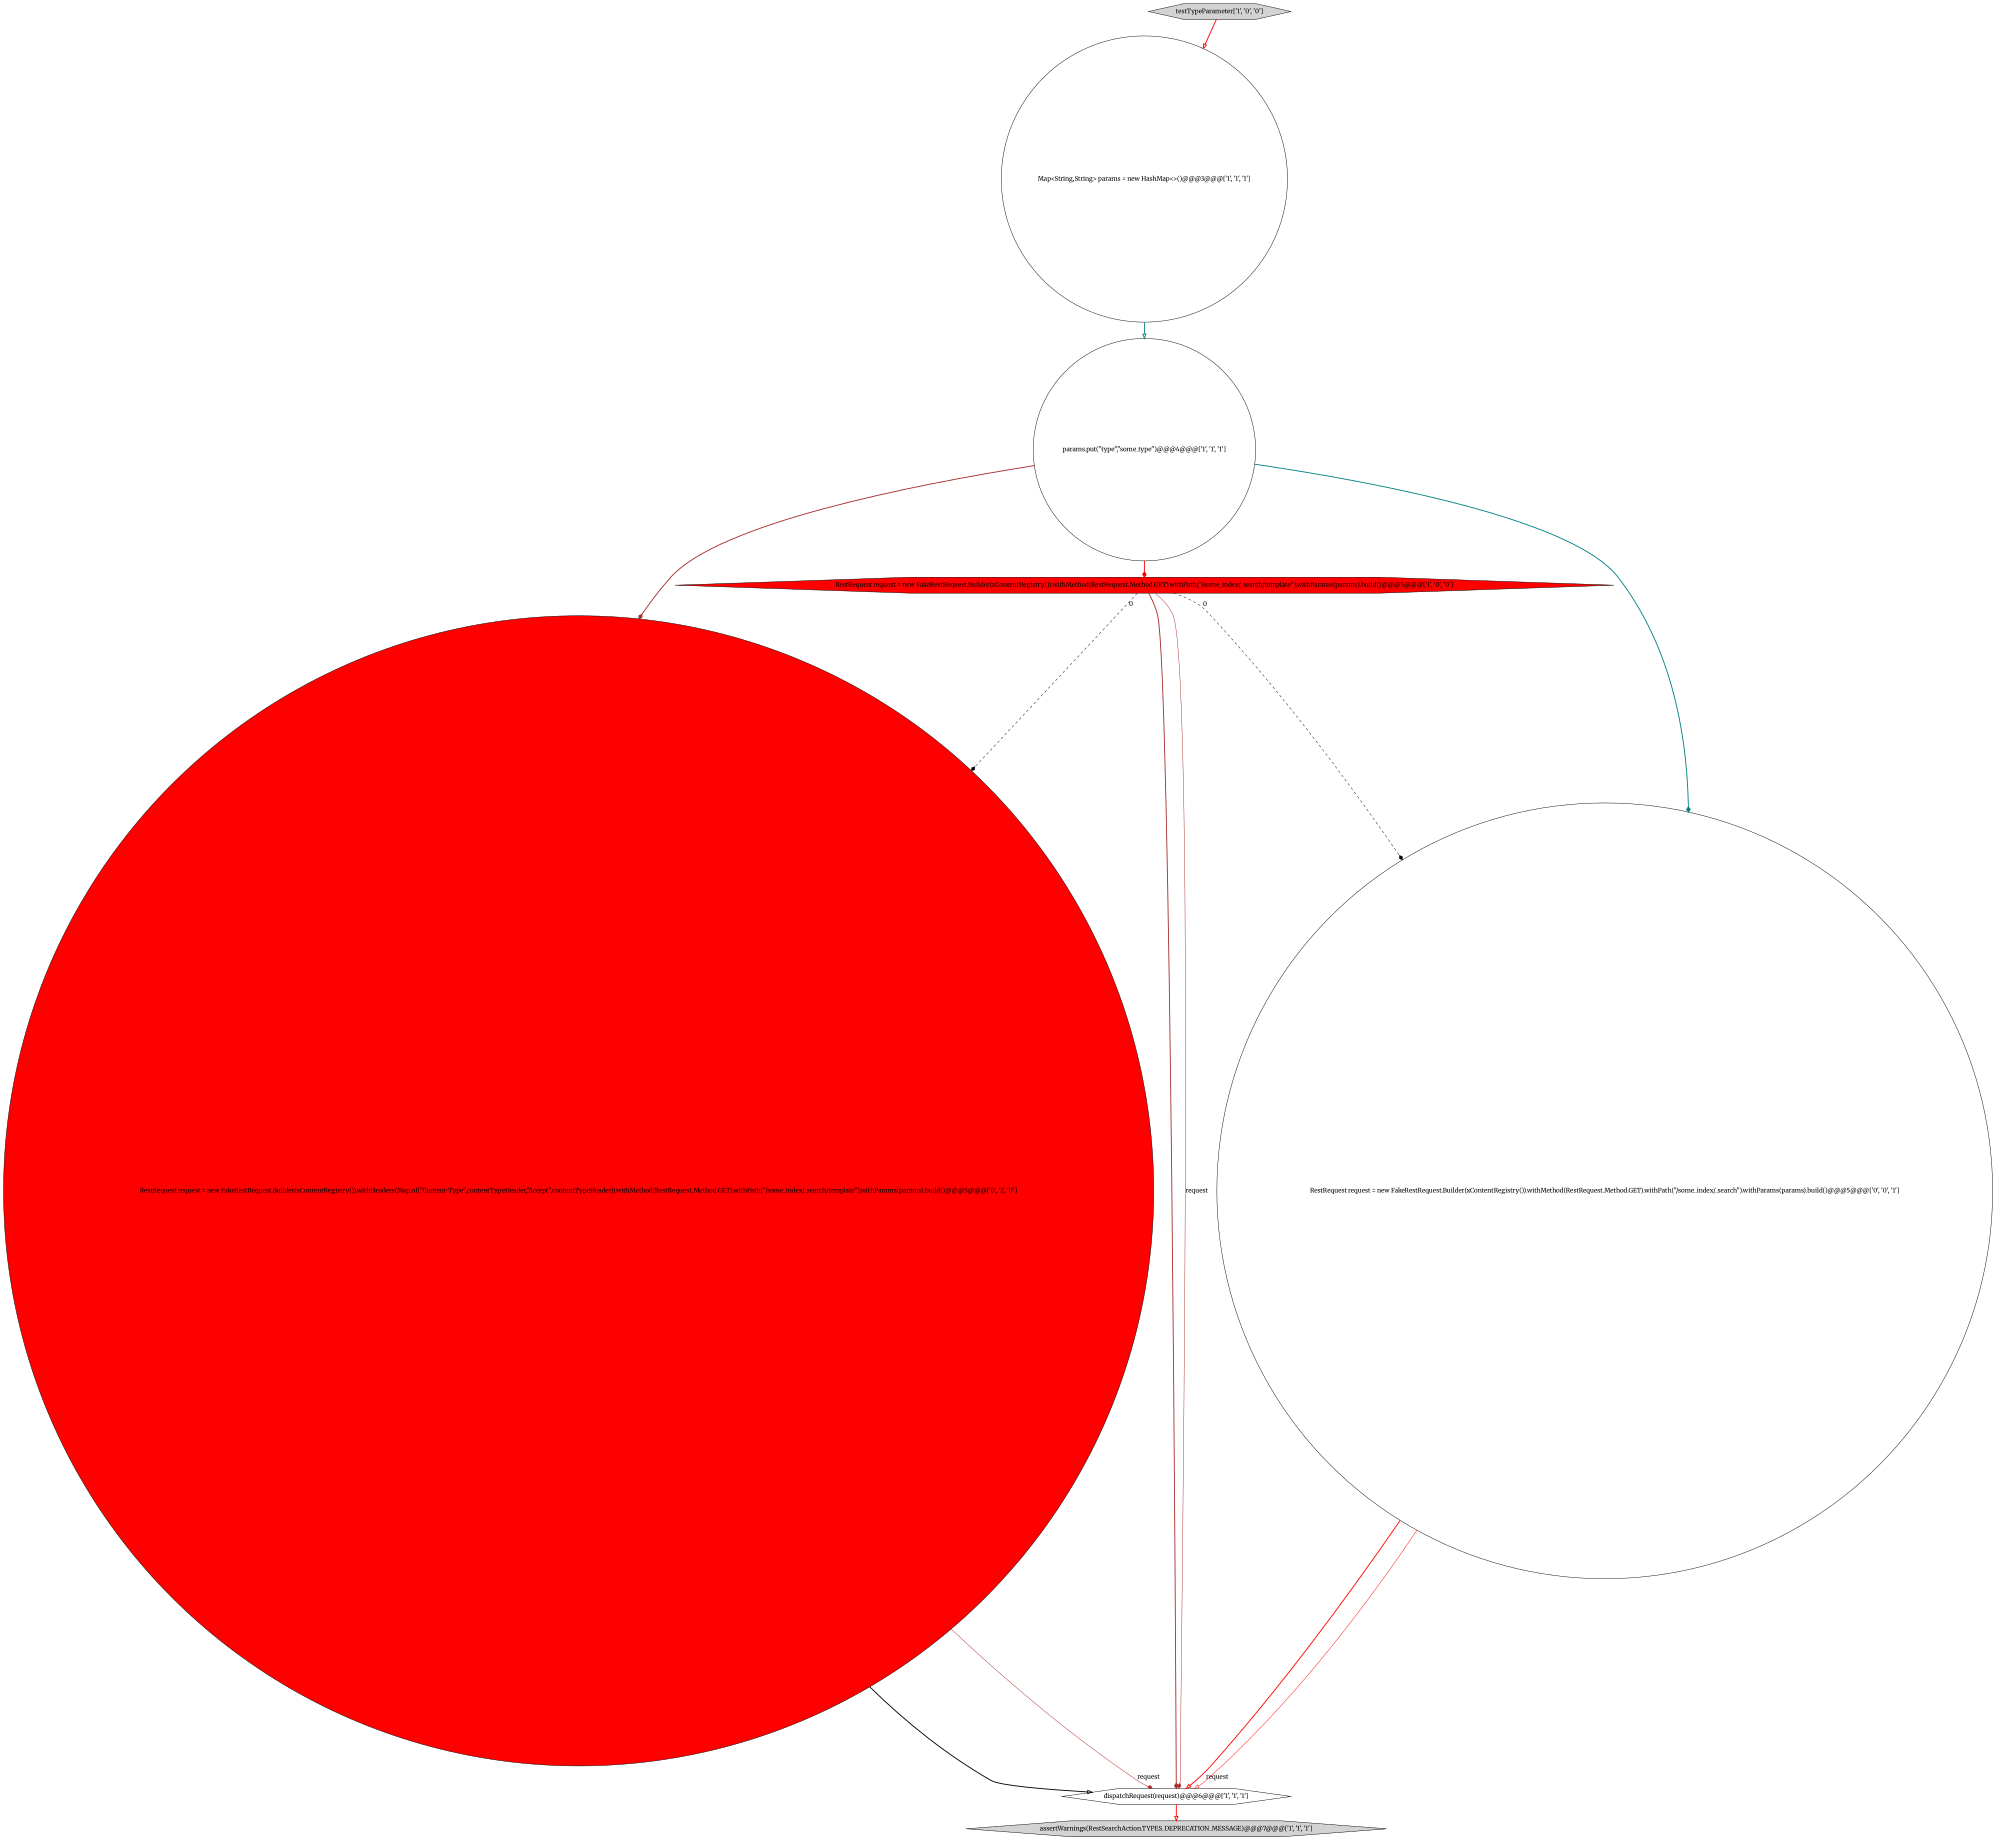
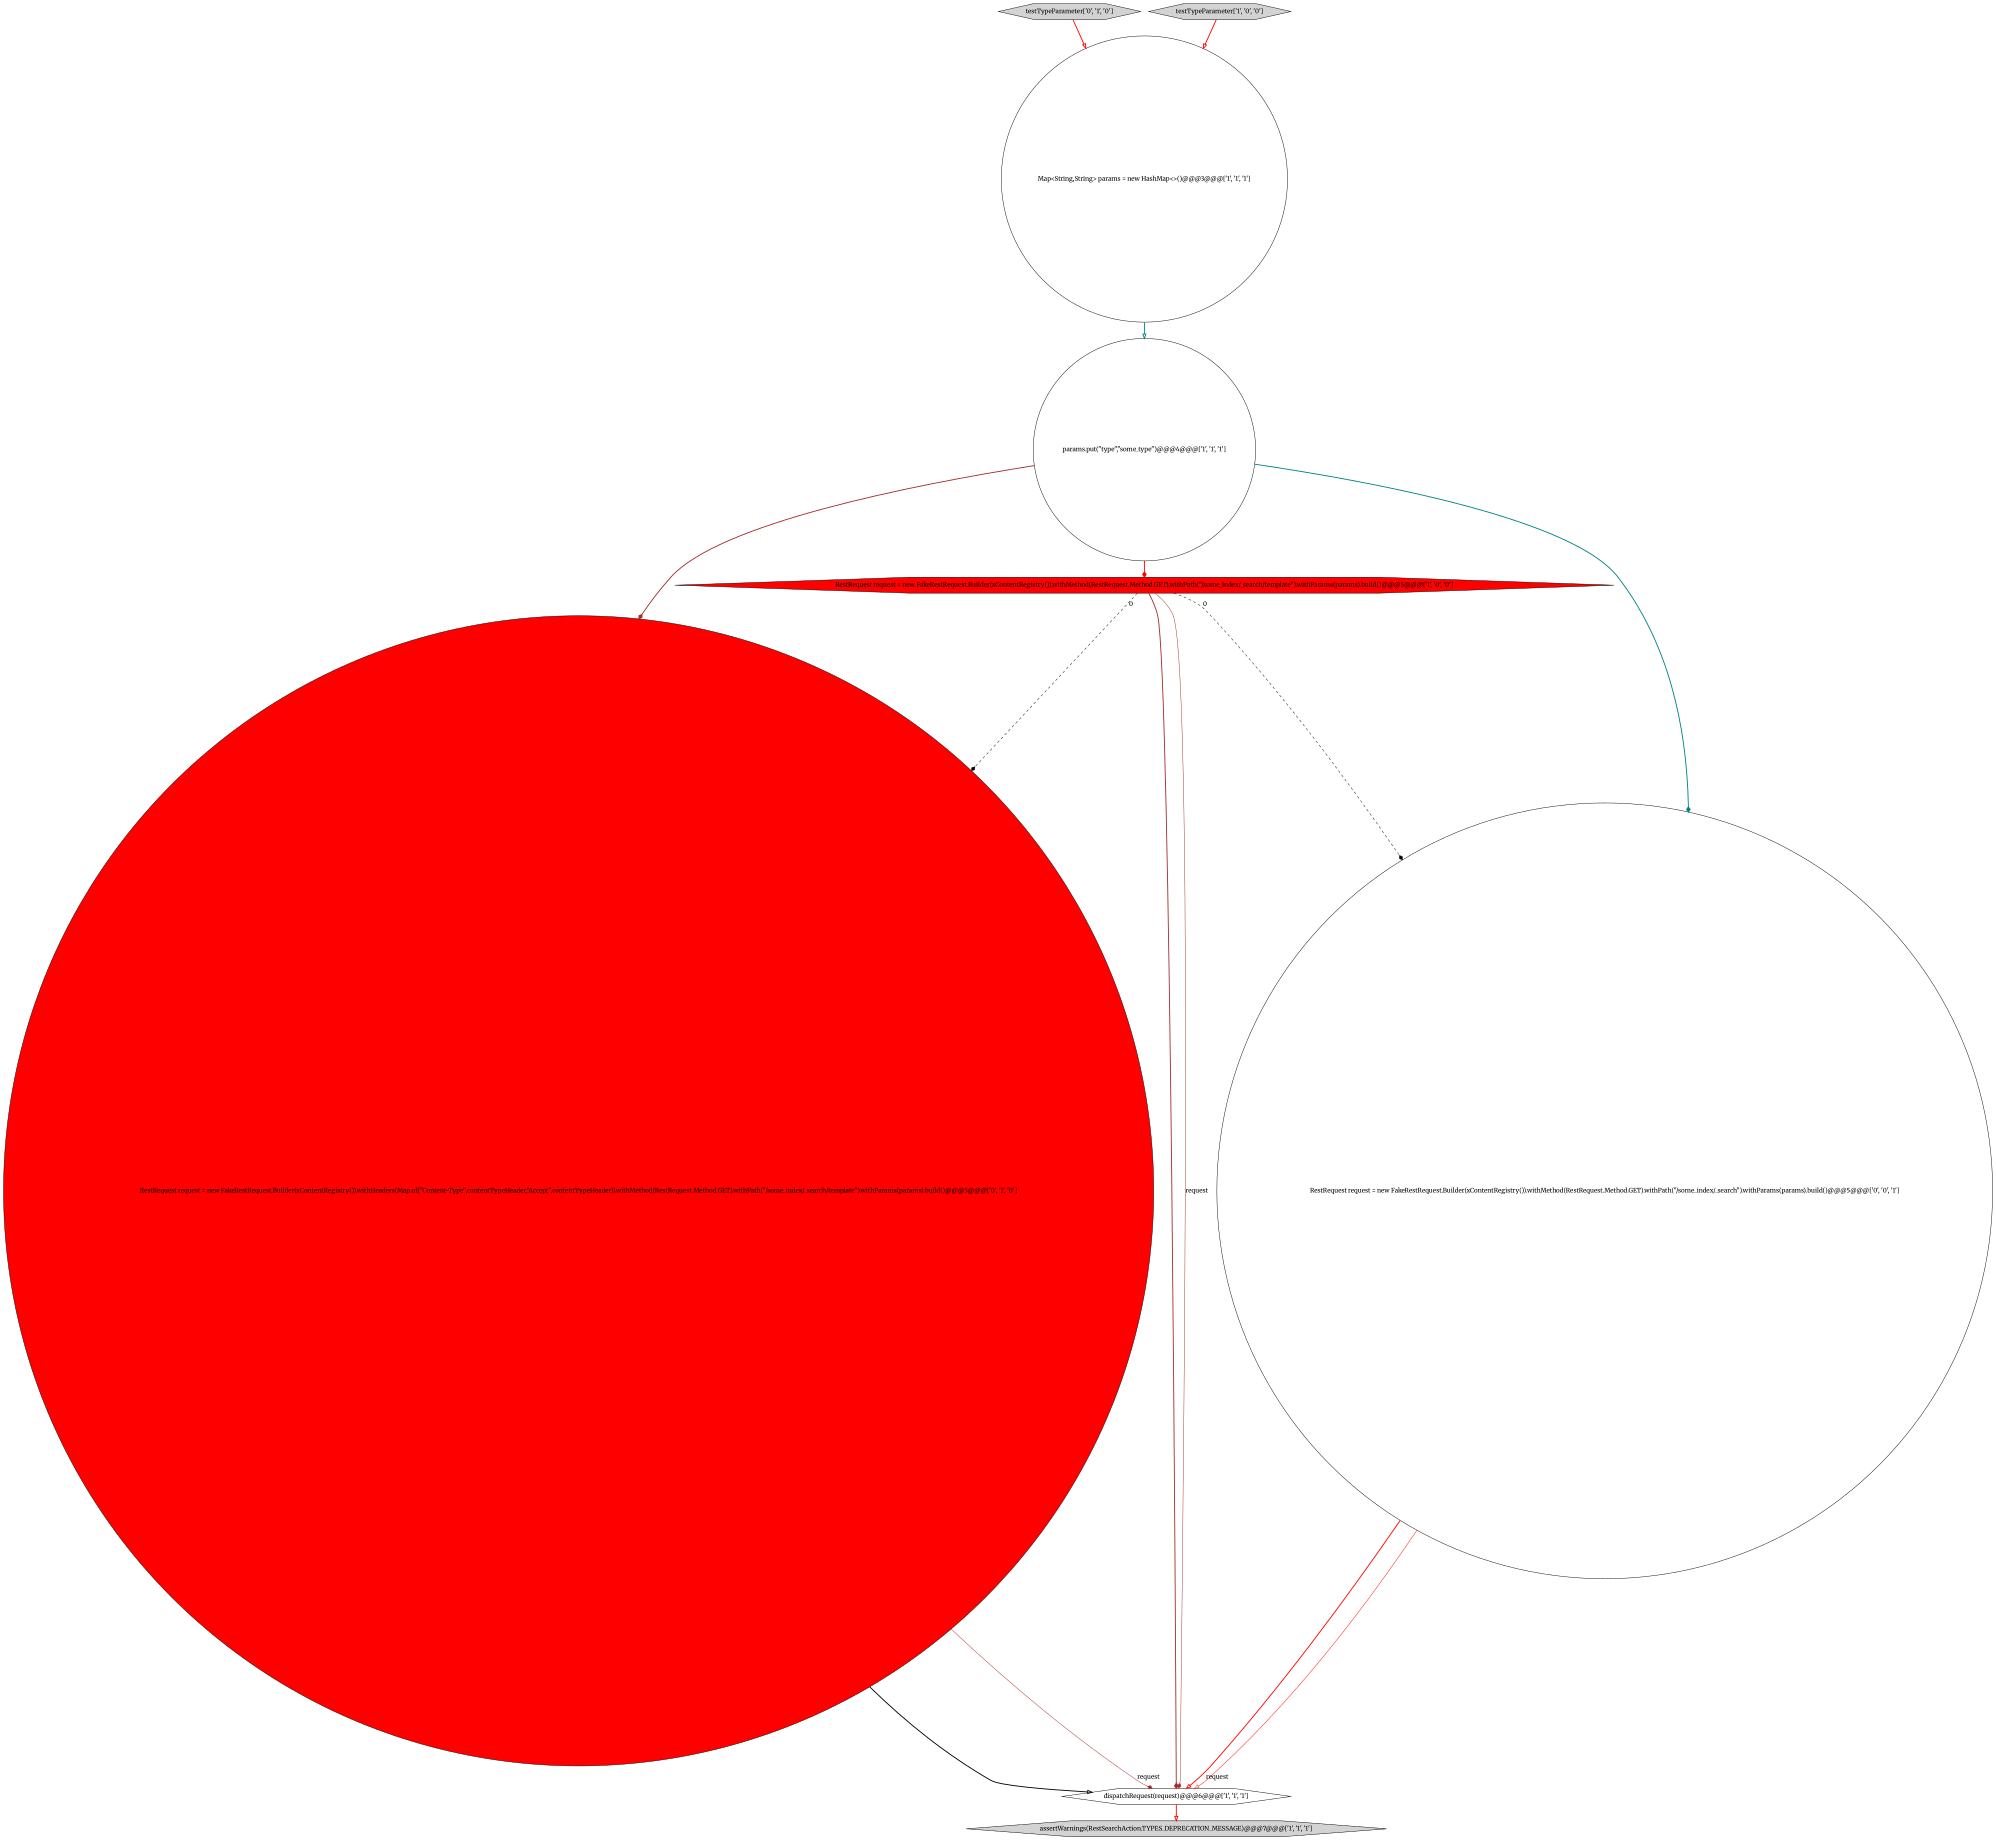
none -> (1070, 12)
